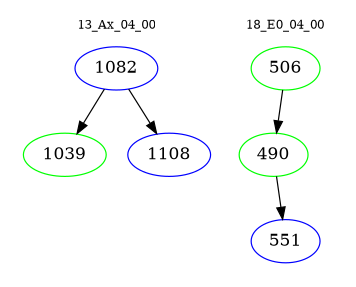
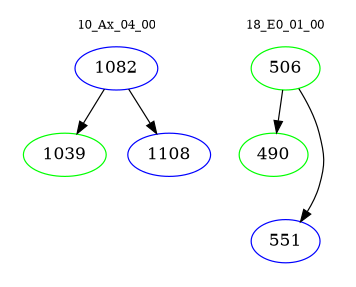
(117, 26) -> (117, 26)
(286, 26) -> (286, 26)
(279, 192) -> (323, 149)
